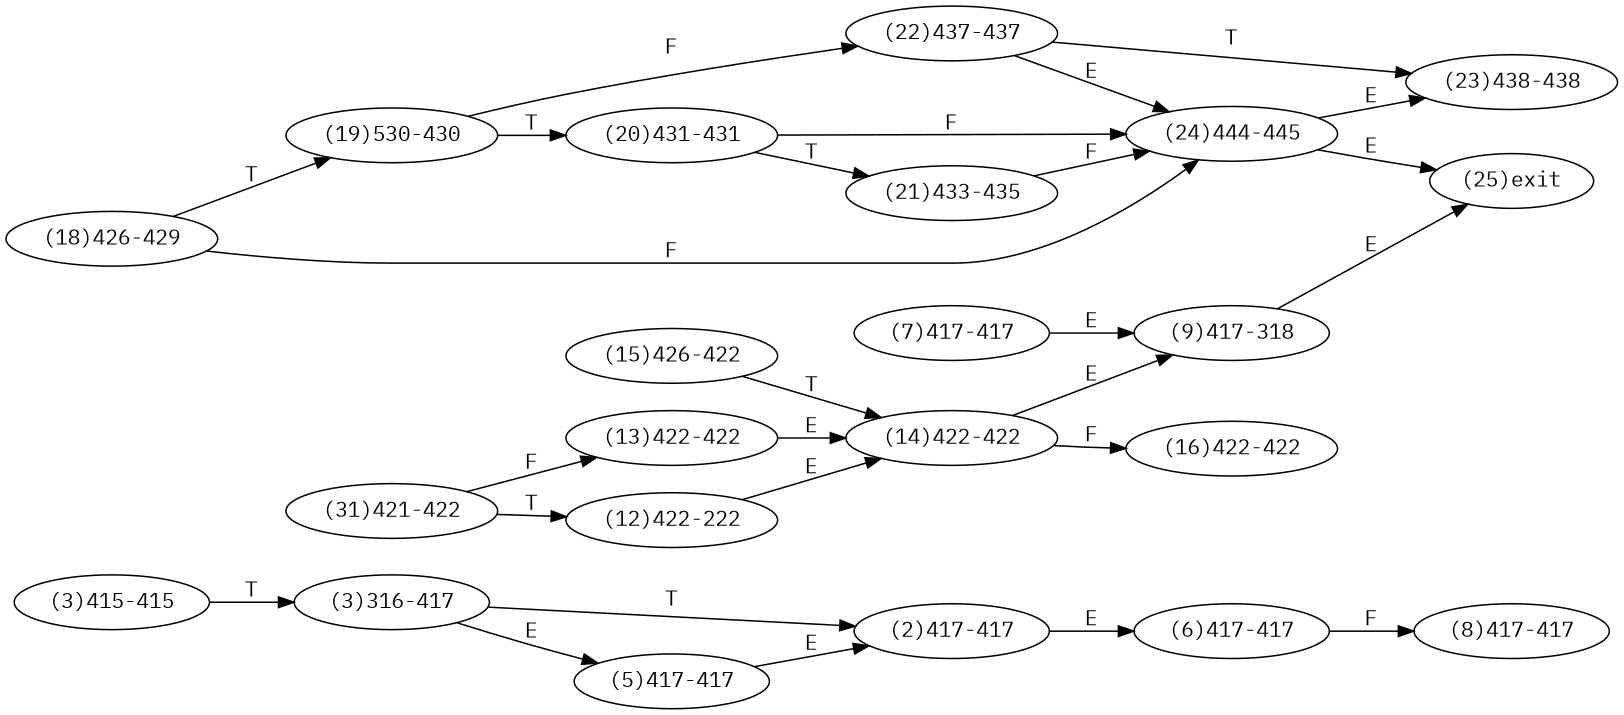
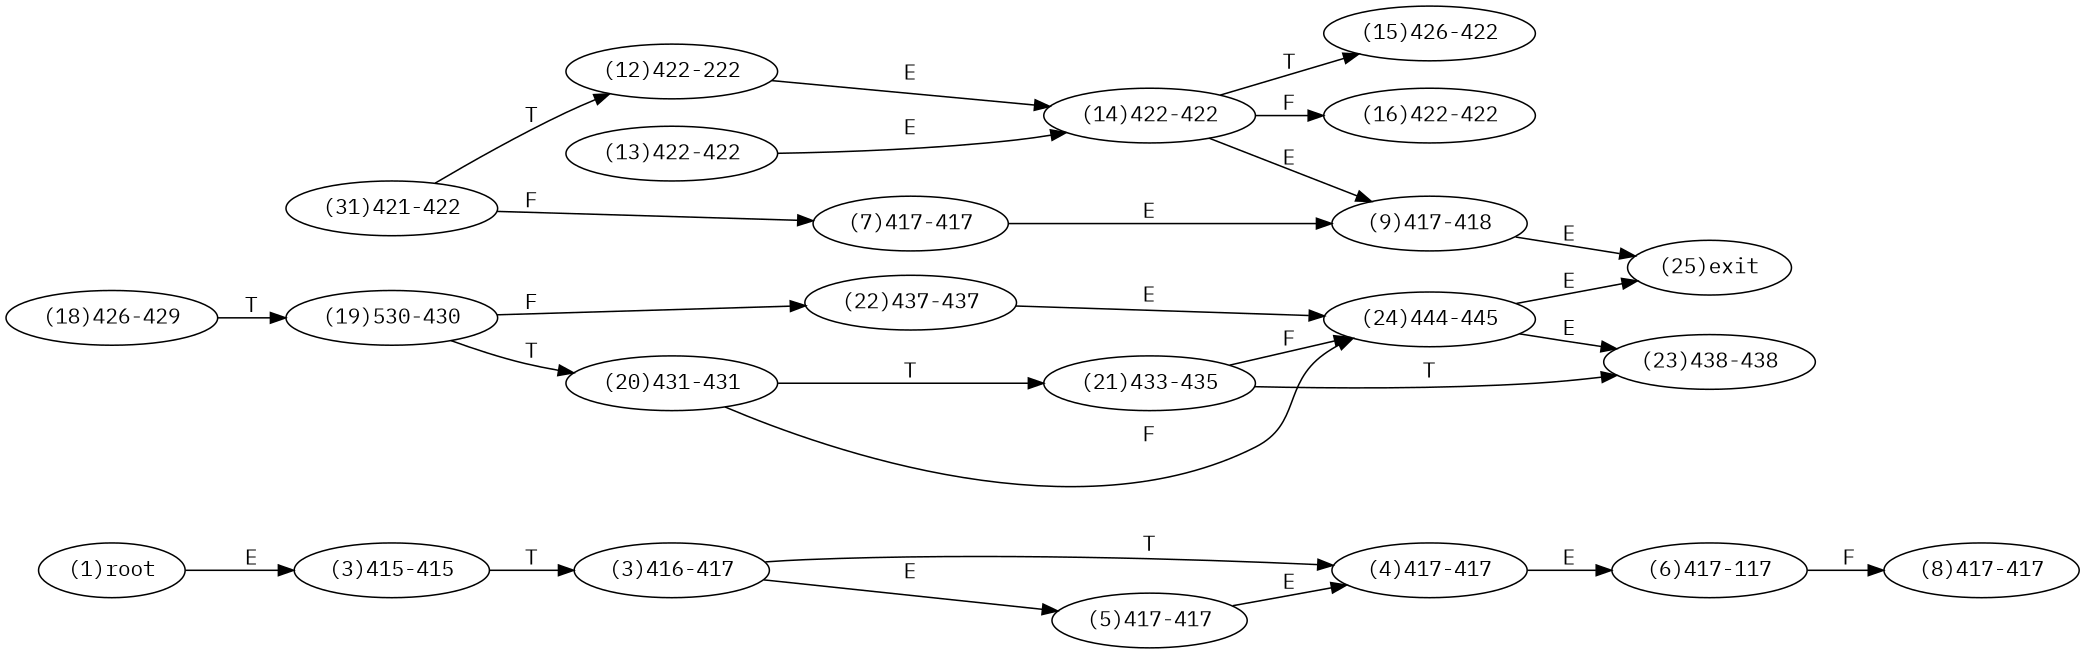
(1224, 57) -> (1428, 387)
(707, 263) -> none
(1232, 333) -> (1430, 224)
(804, 395) -> (1282, 77)
(524, 477) -> (647, 216)
none -> (112, 570)
(392, 602) -> (672, 570)
(952, 631) -> (1430, 570)
(1232, 631) -> (1710, 570)
